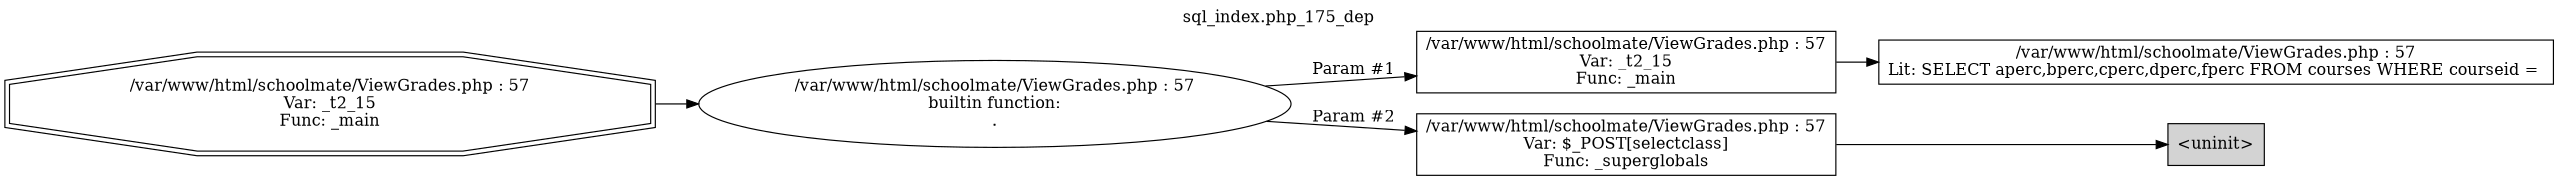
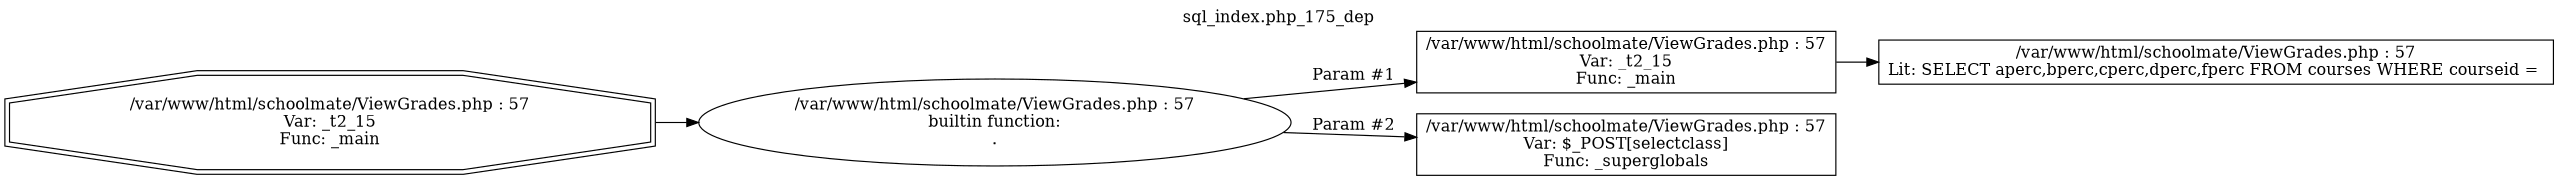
(2216, 145) -> none
